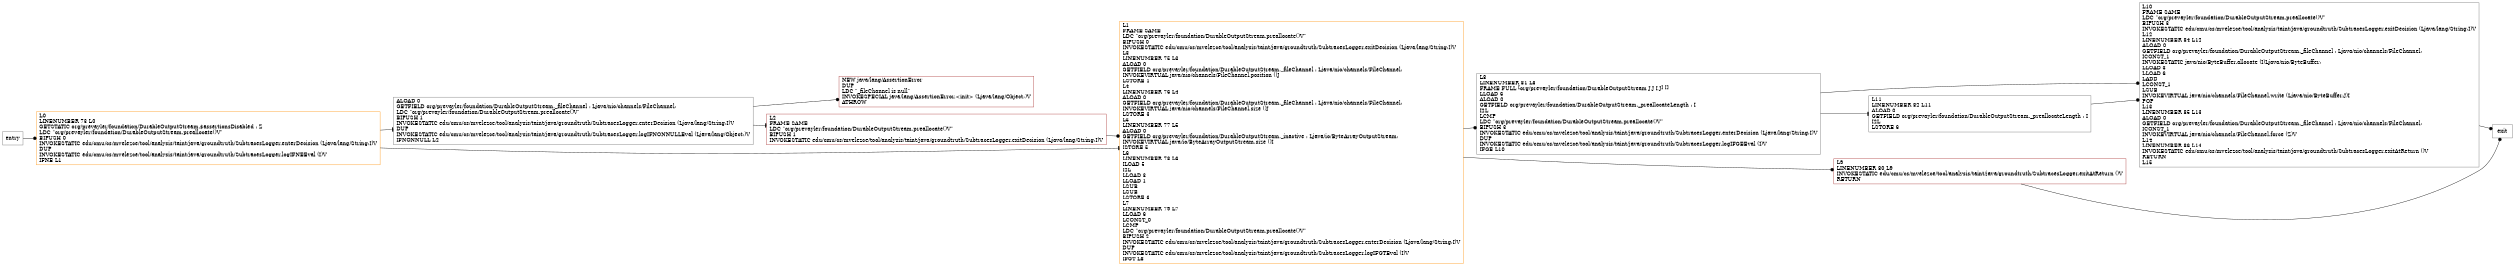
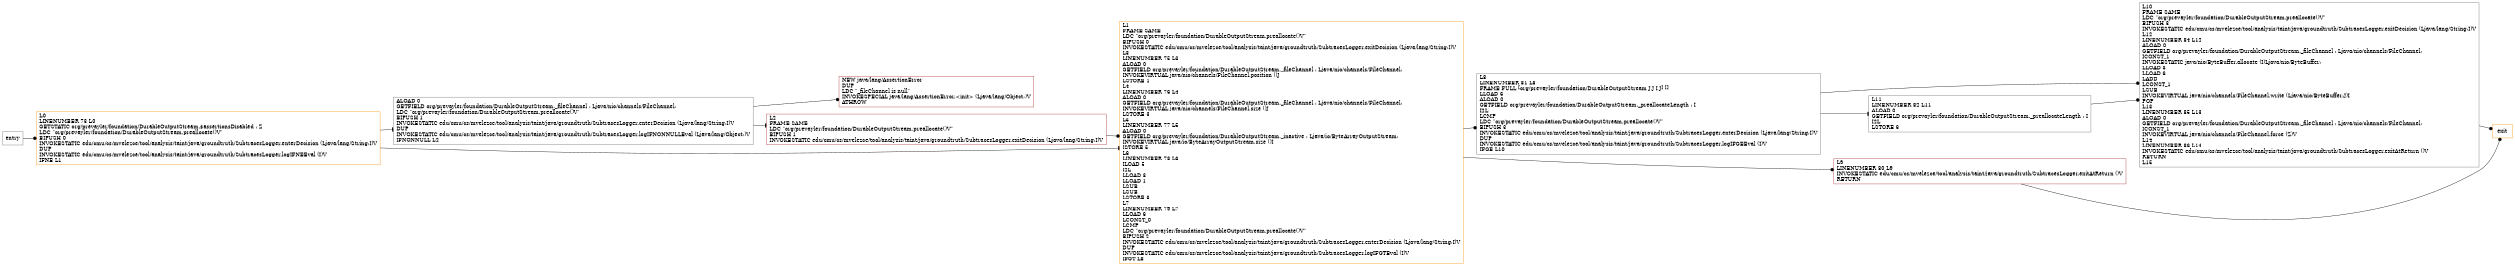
(2502, 131) -> (2502, 131)
